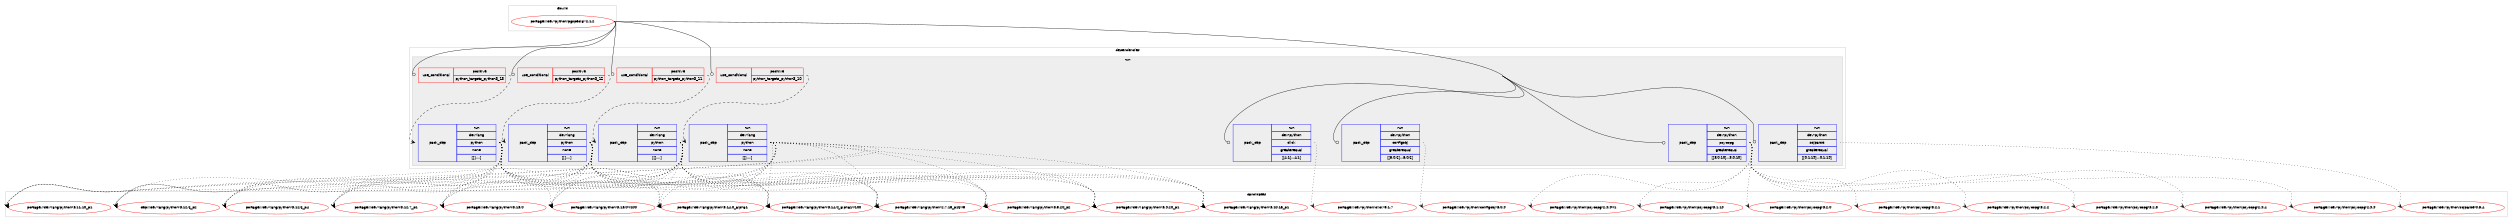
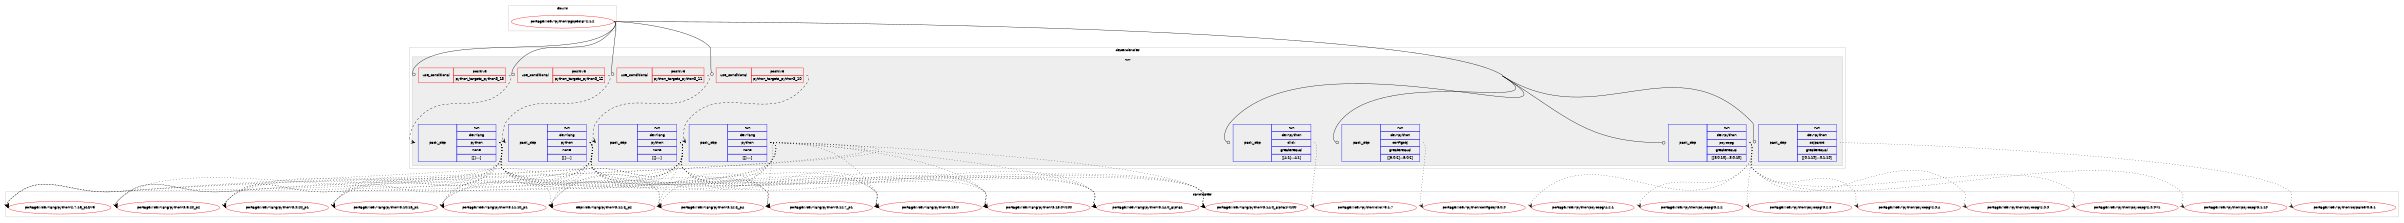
(1801, 208) -> none
(1909, 208) -> (1583, 208)
(2453, 208) -> (2345, 208)
